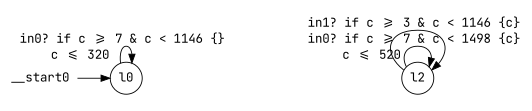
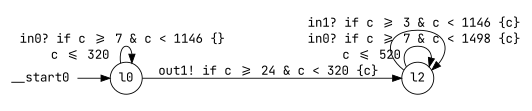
none -> (267, 78)
